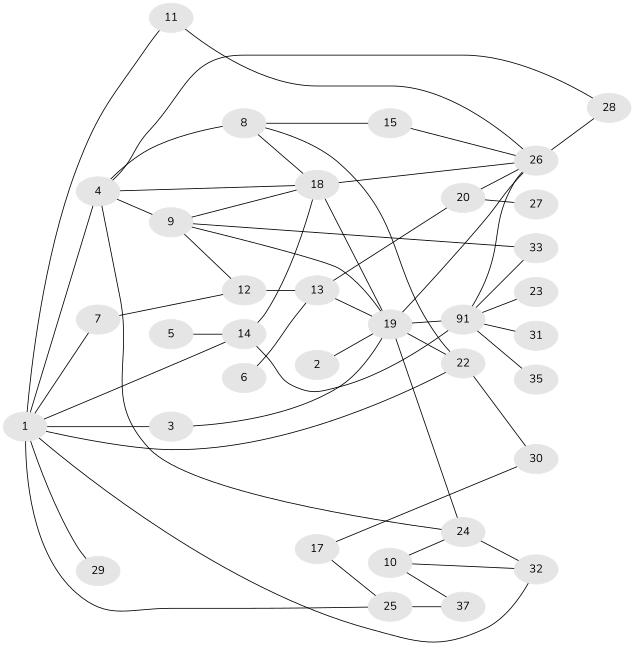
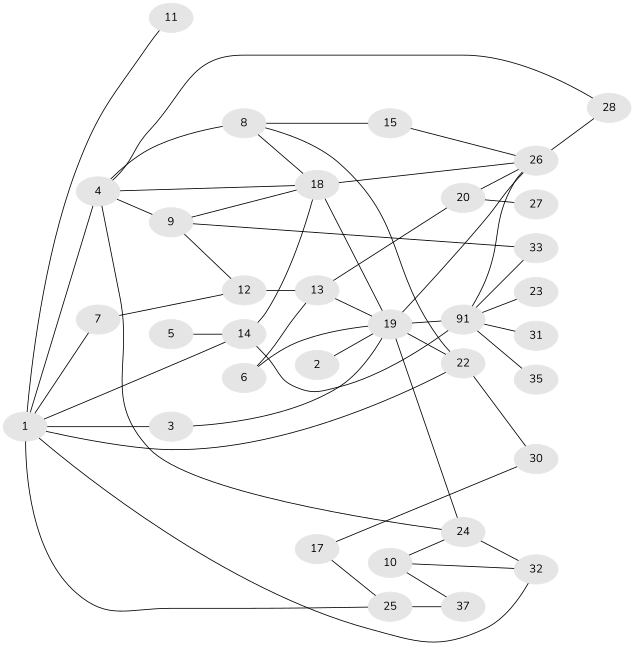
(356, 86) -> none
(290, 252) -> (310, 338)
(98, 571) -> none
